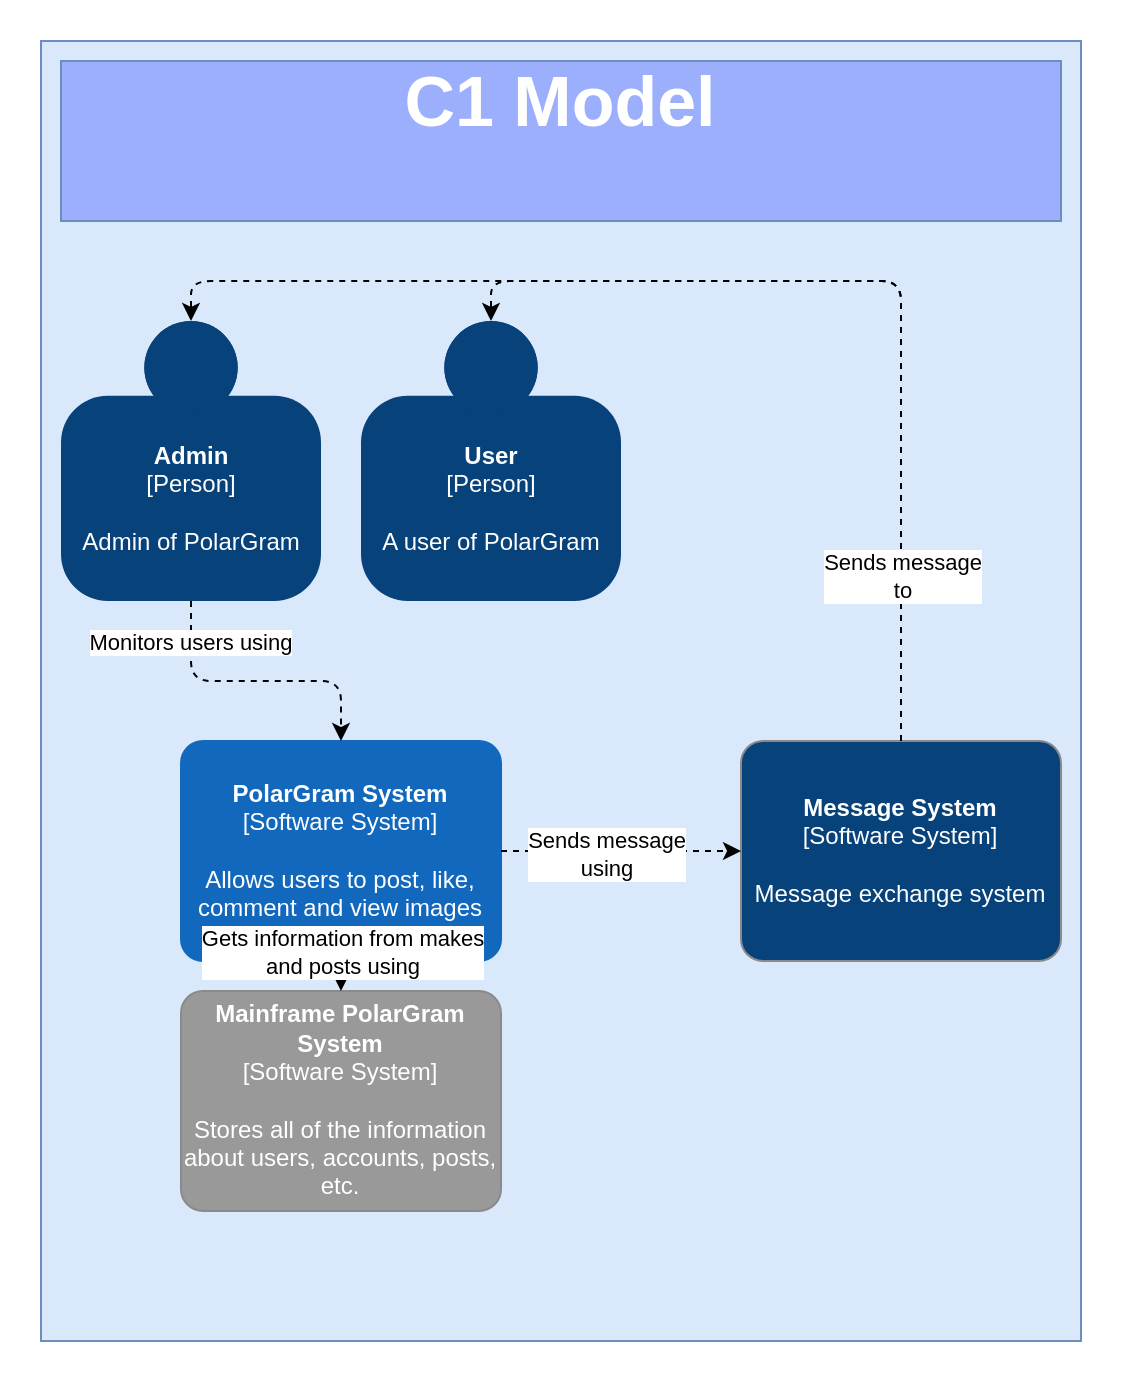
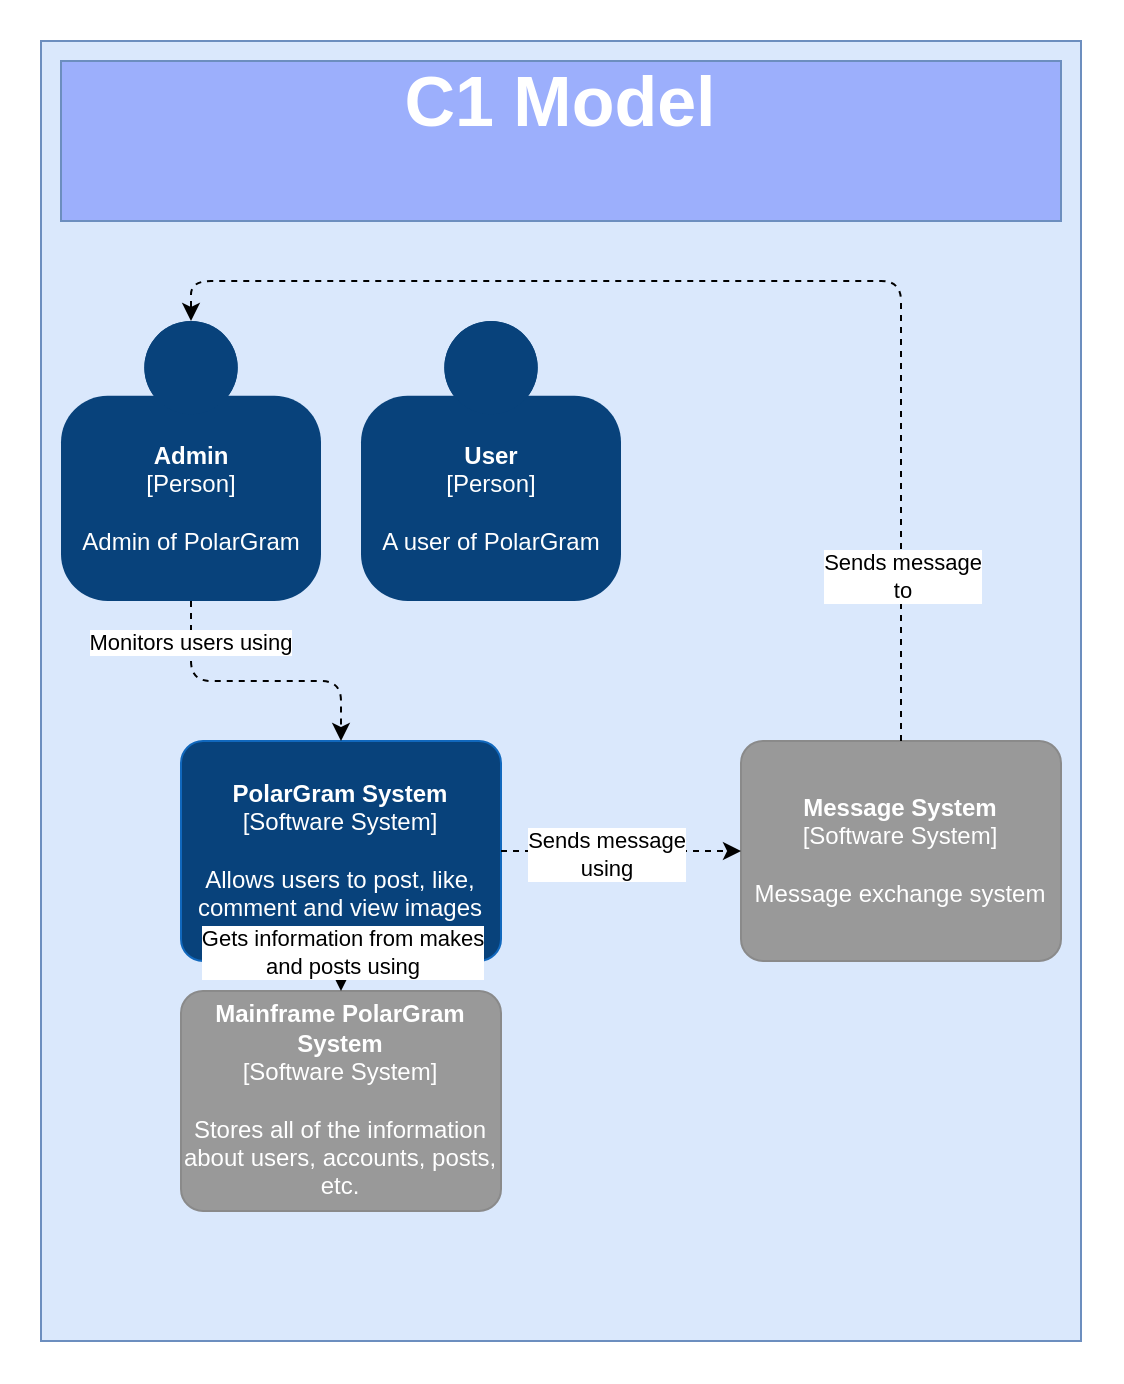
(491, 296) -> none
(341, 851) -> (341, 851)
(901, 851) -> (901, 851)
